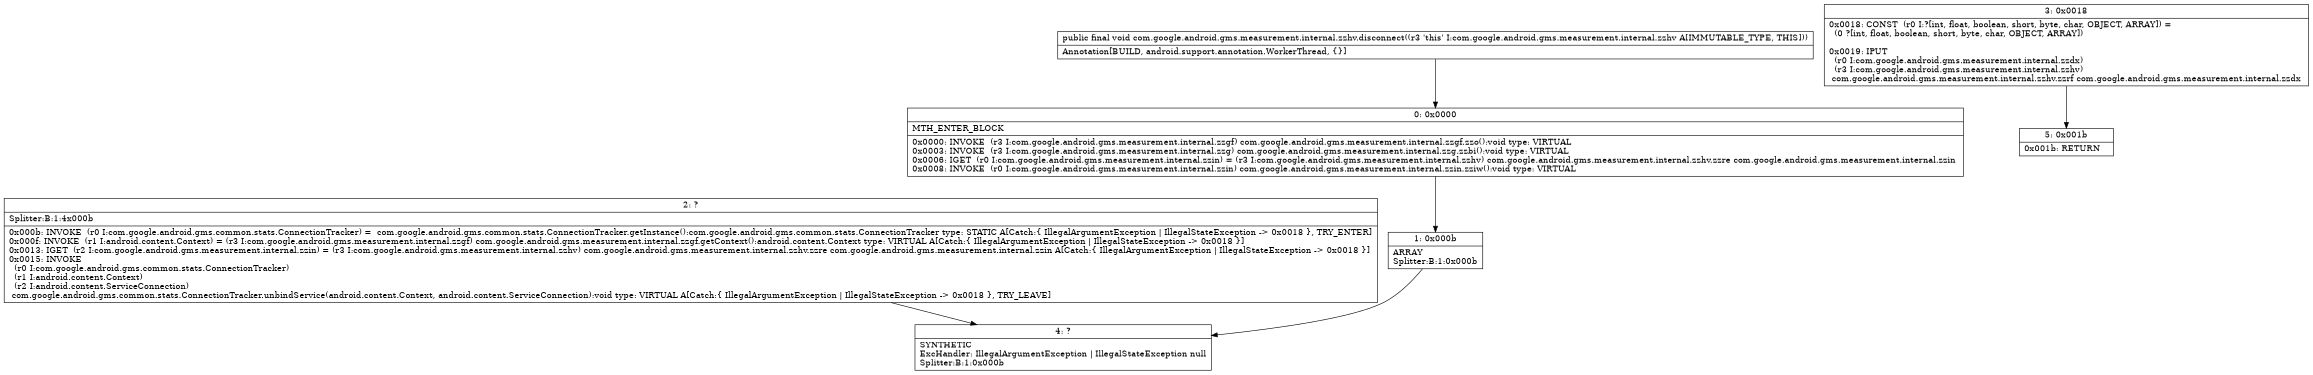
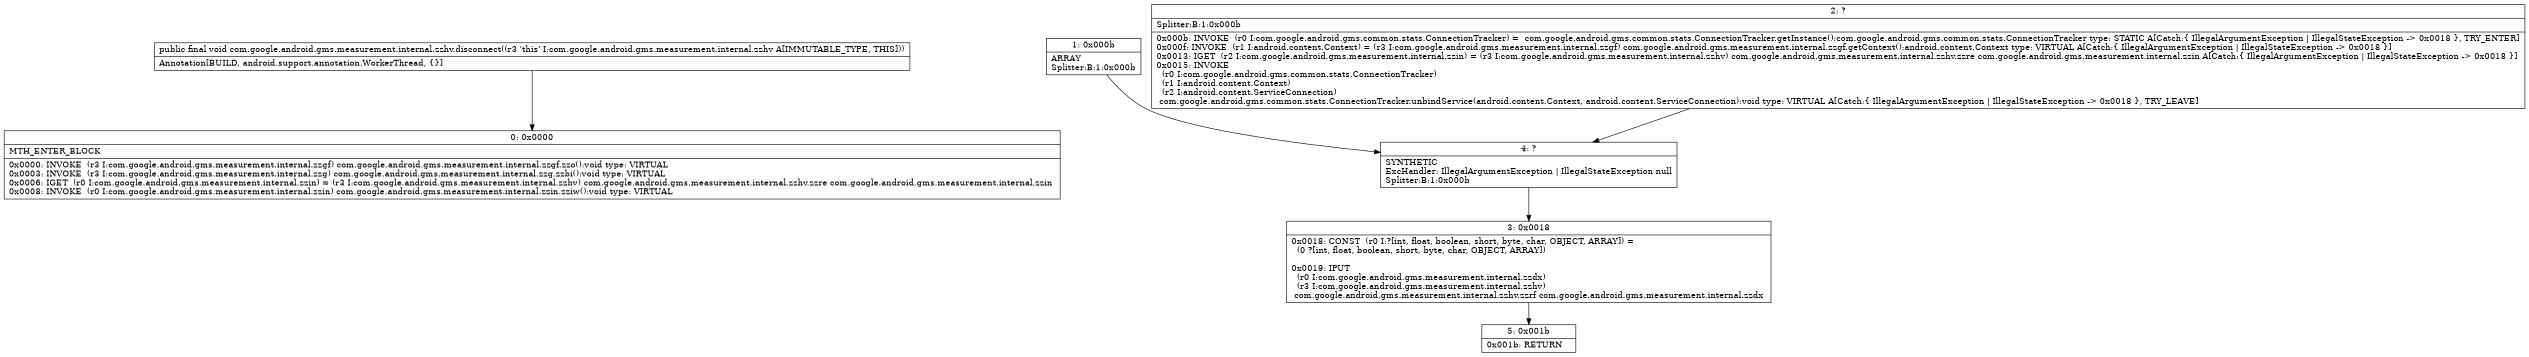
(1435, 201) -> none
none -> (1529, 201)
(51, 219) -> (1199, 25)
